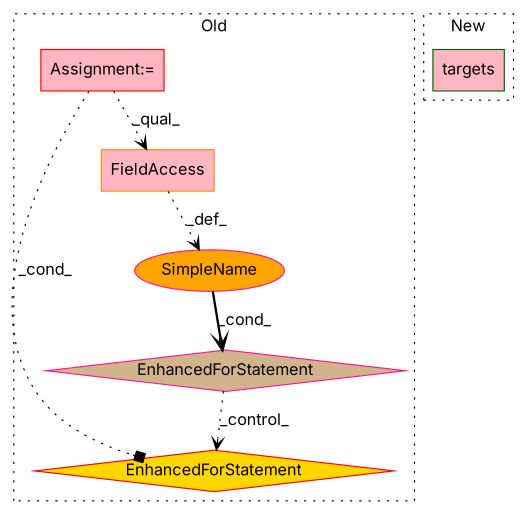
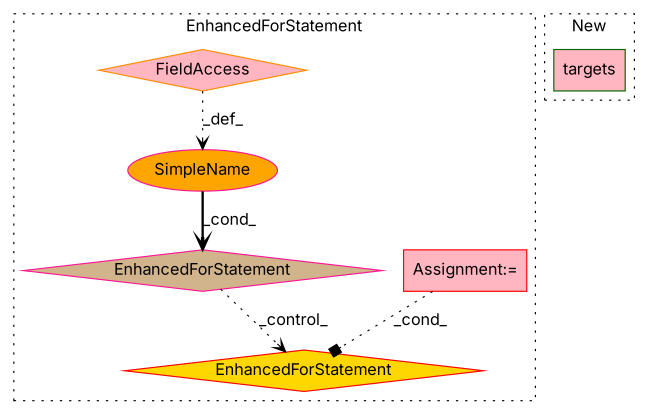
(214, 27) -> (275, 27)
(127, 115) -> none
(158, 170) -> (203, 70)
